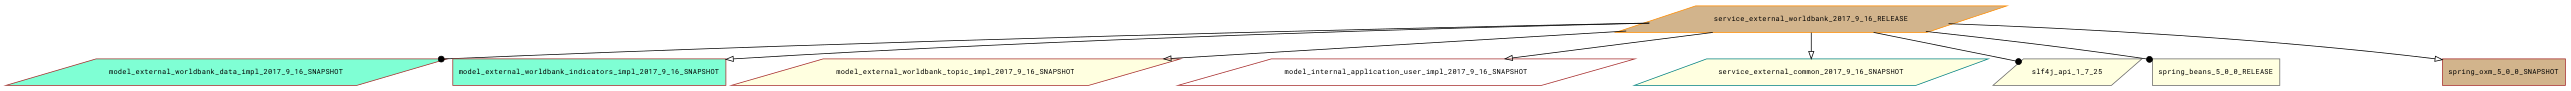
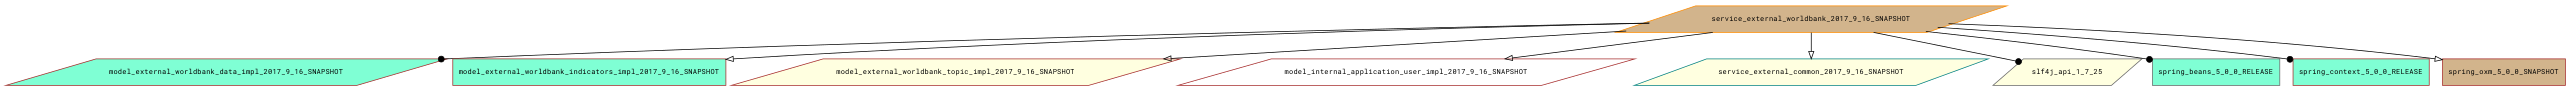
(1811, 19) -> (1811, 19)
(2216, 72) -> (2216, 72)
none -> (2361, 72)
